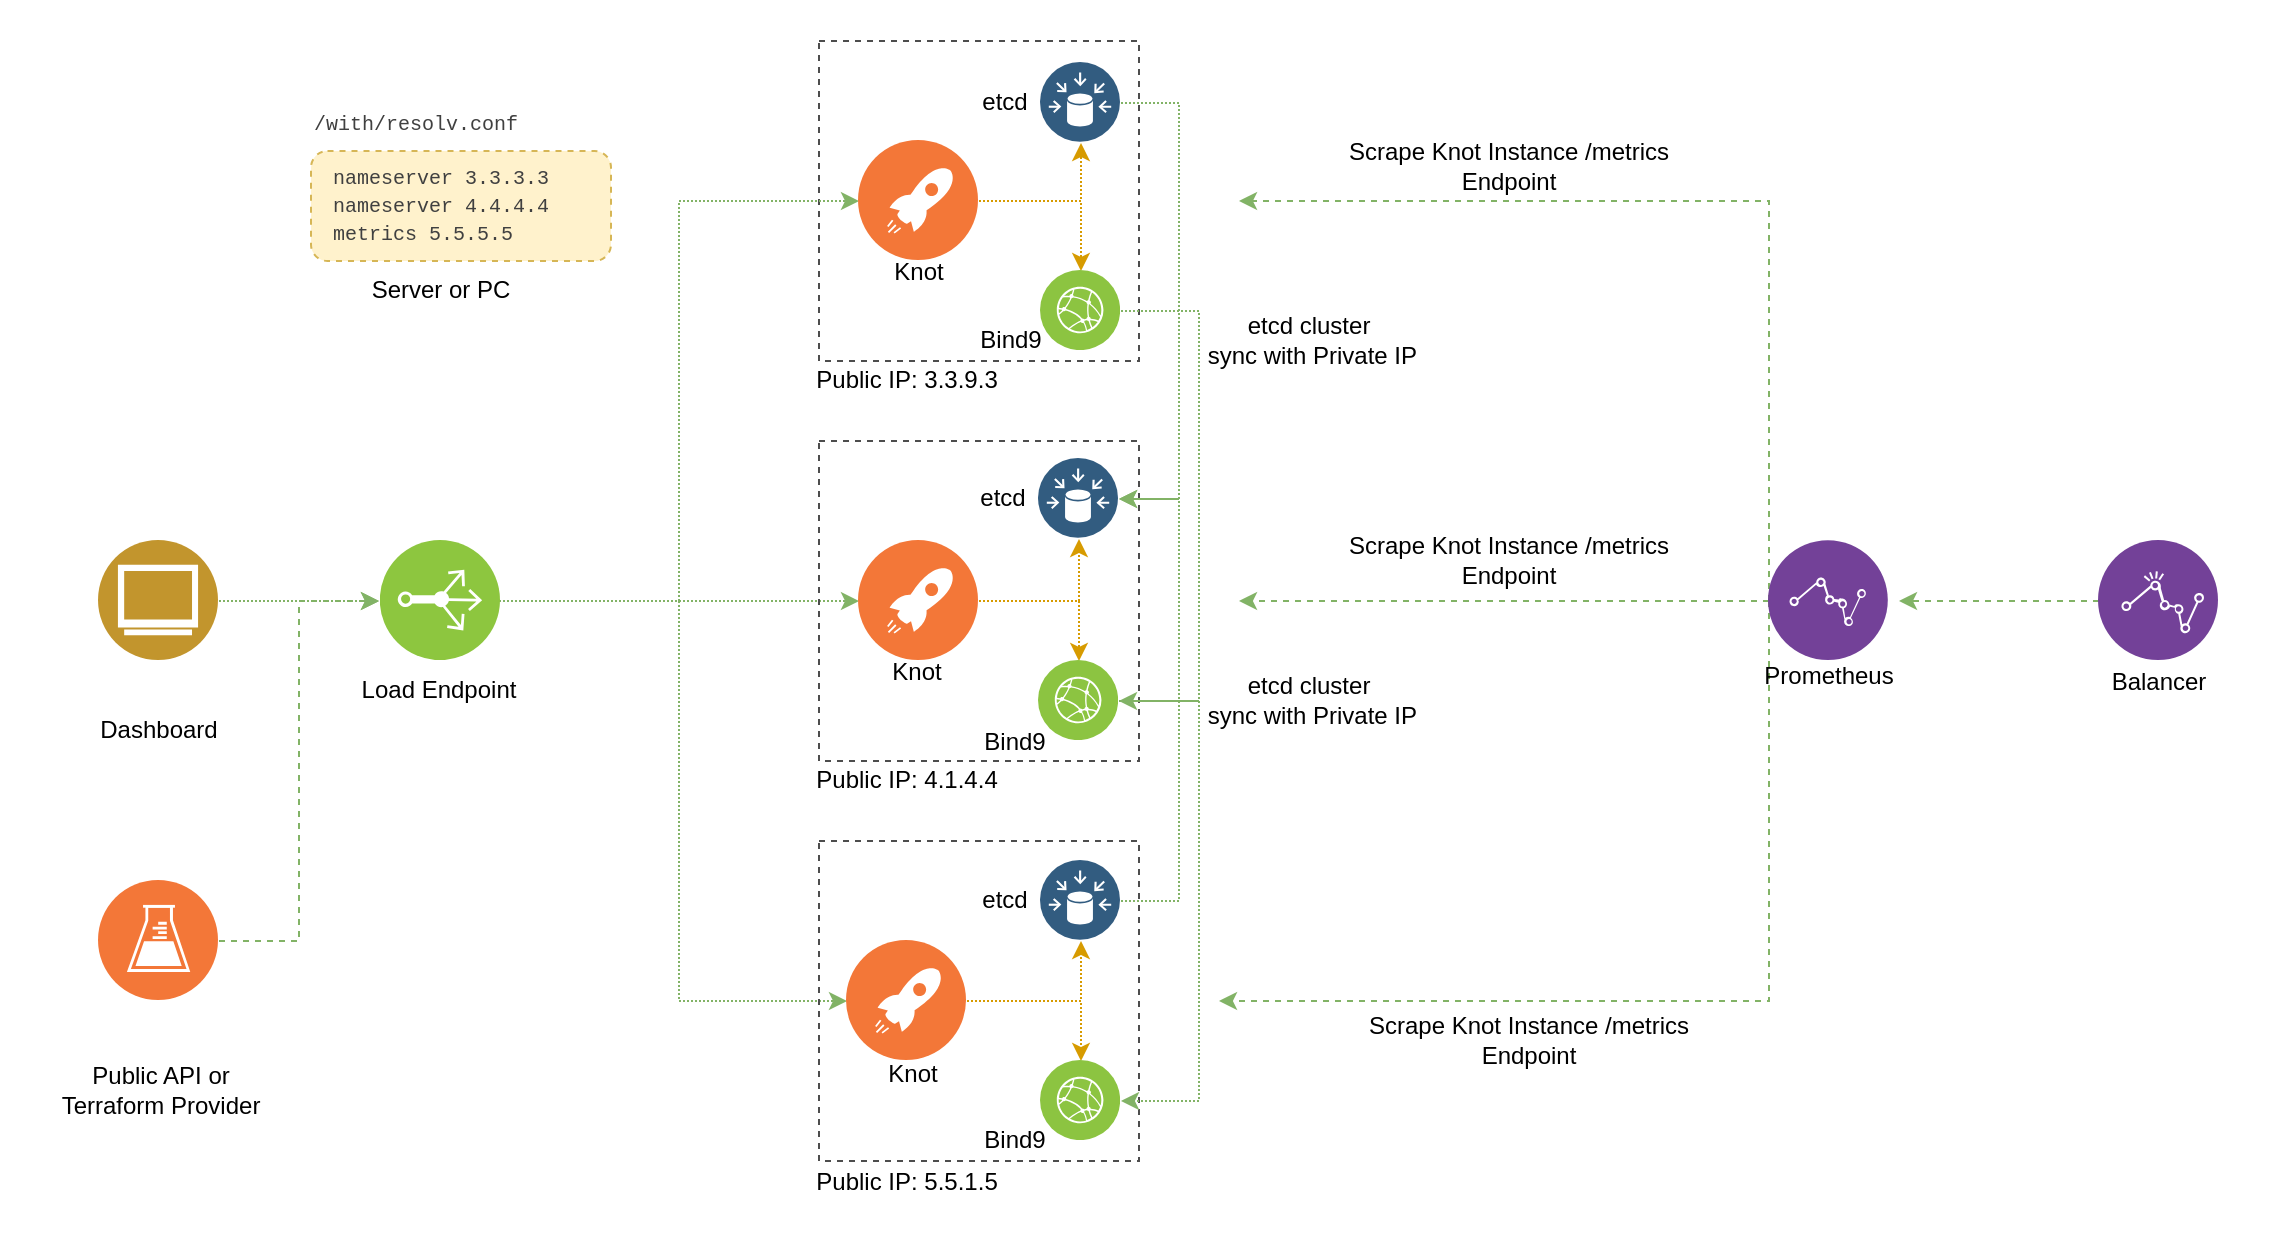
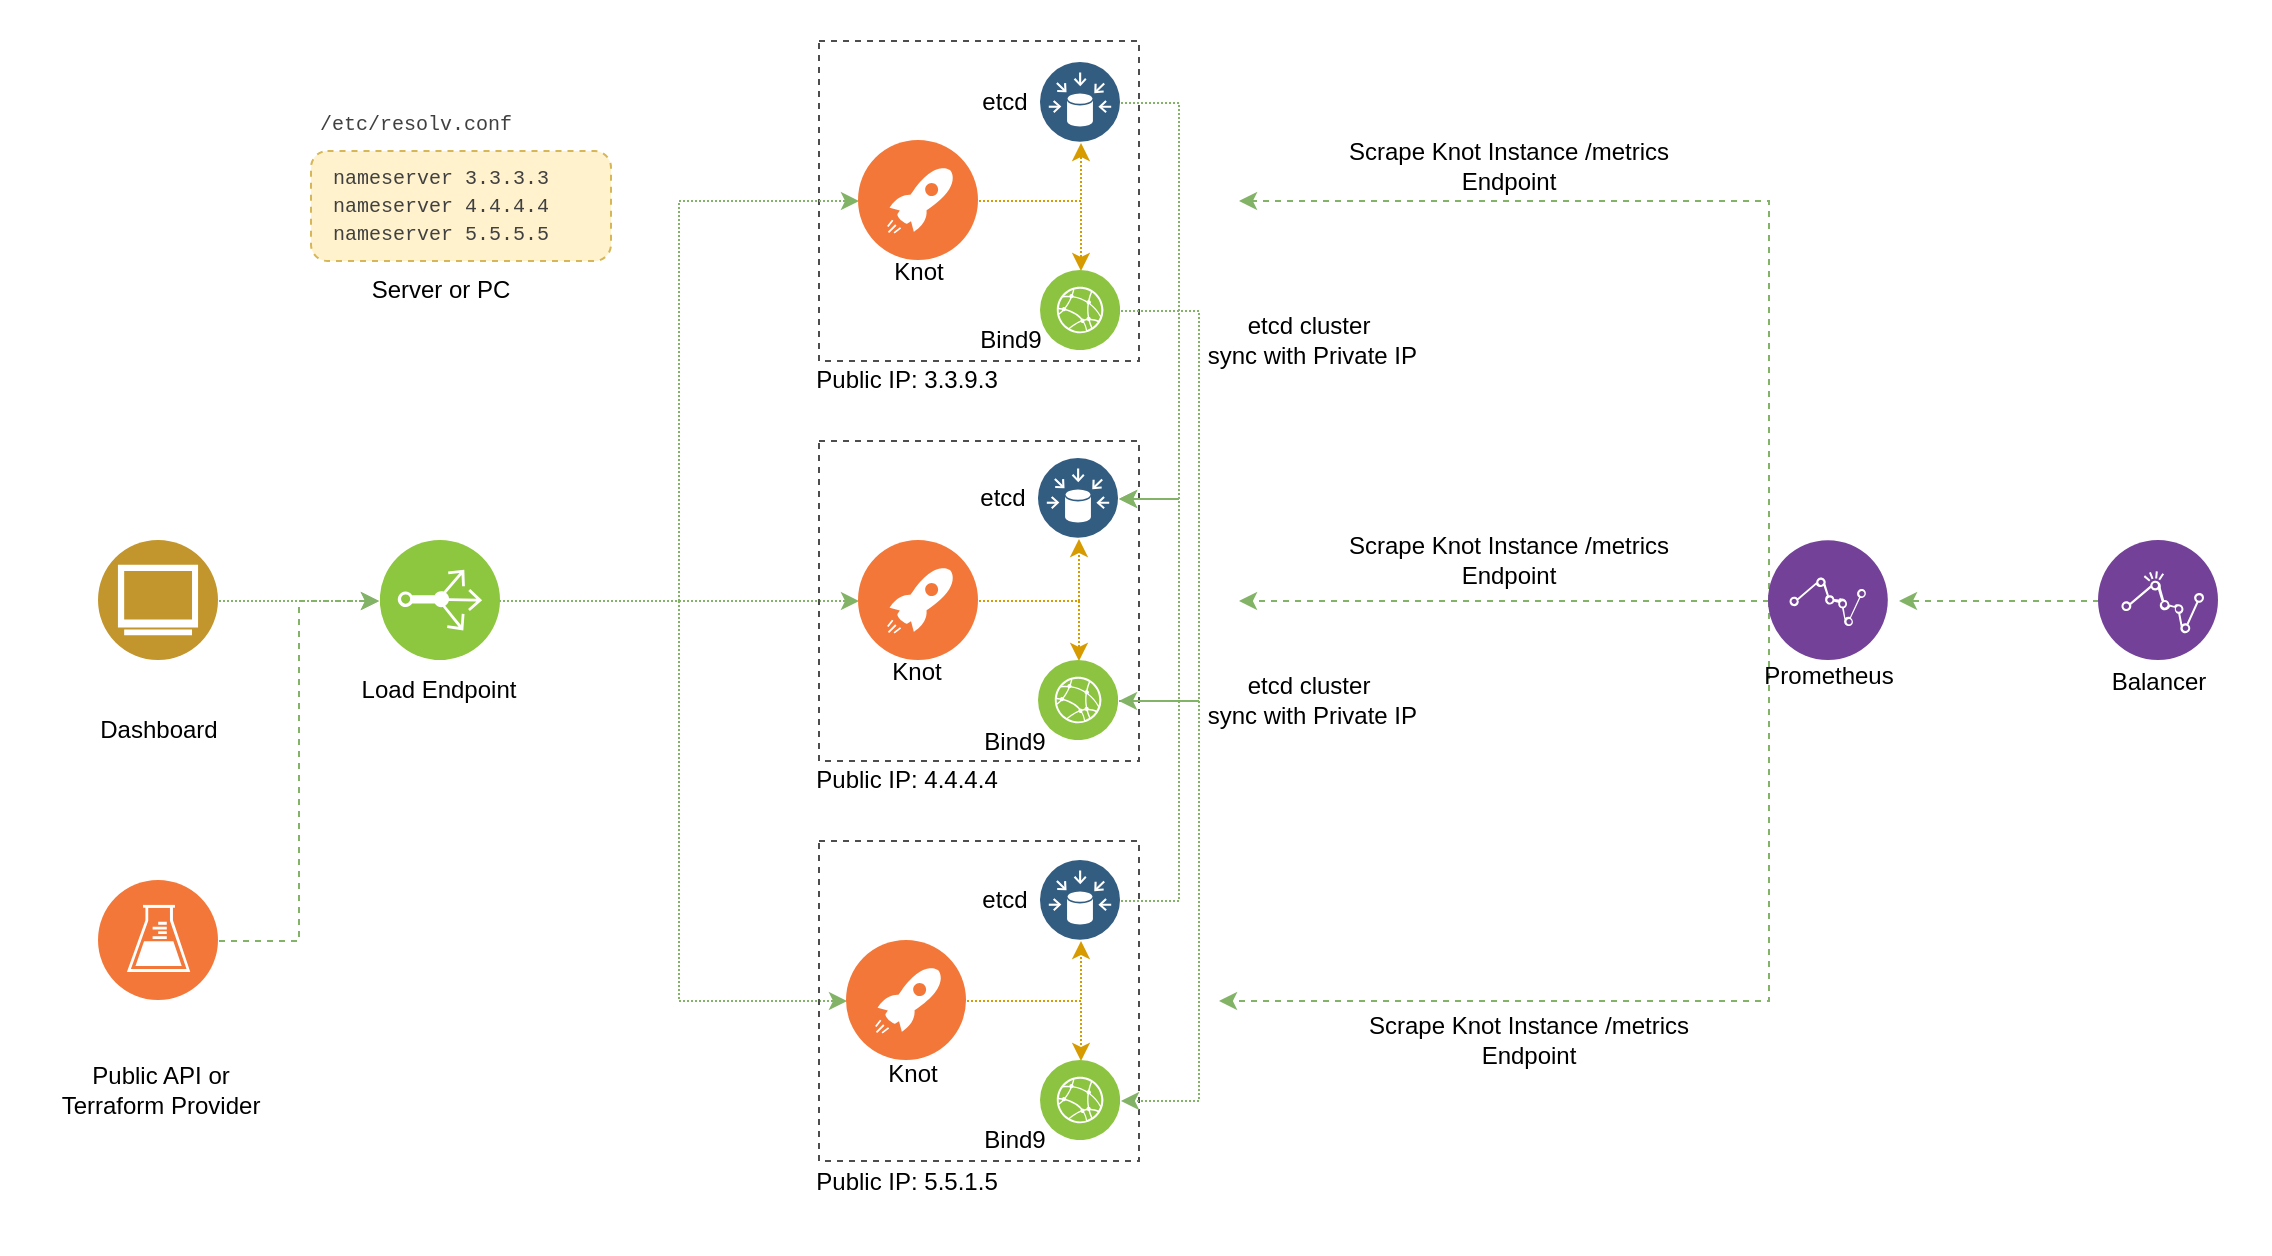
(417, 125) -> (417, 125)
(442, 207) -> (442, 207)
(908, 781) -> (908, 781)
